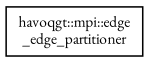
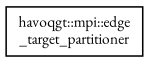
(74, 31) -> (74, 31)
